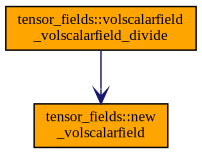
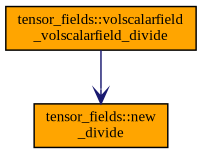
(101, 126) -> (101, 126)
